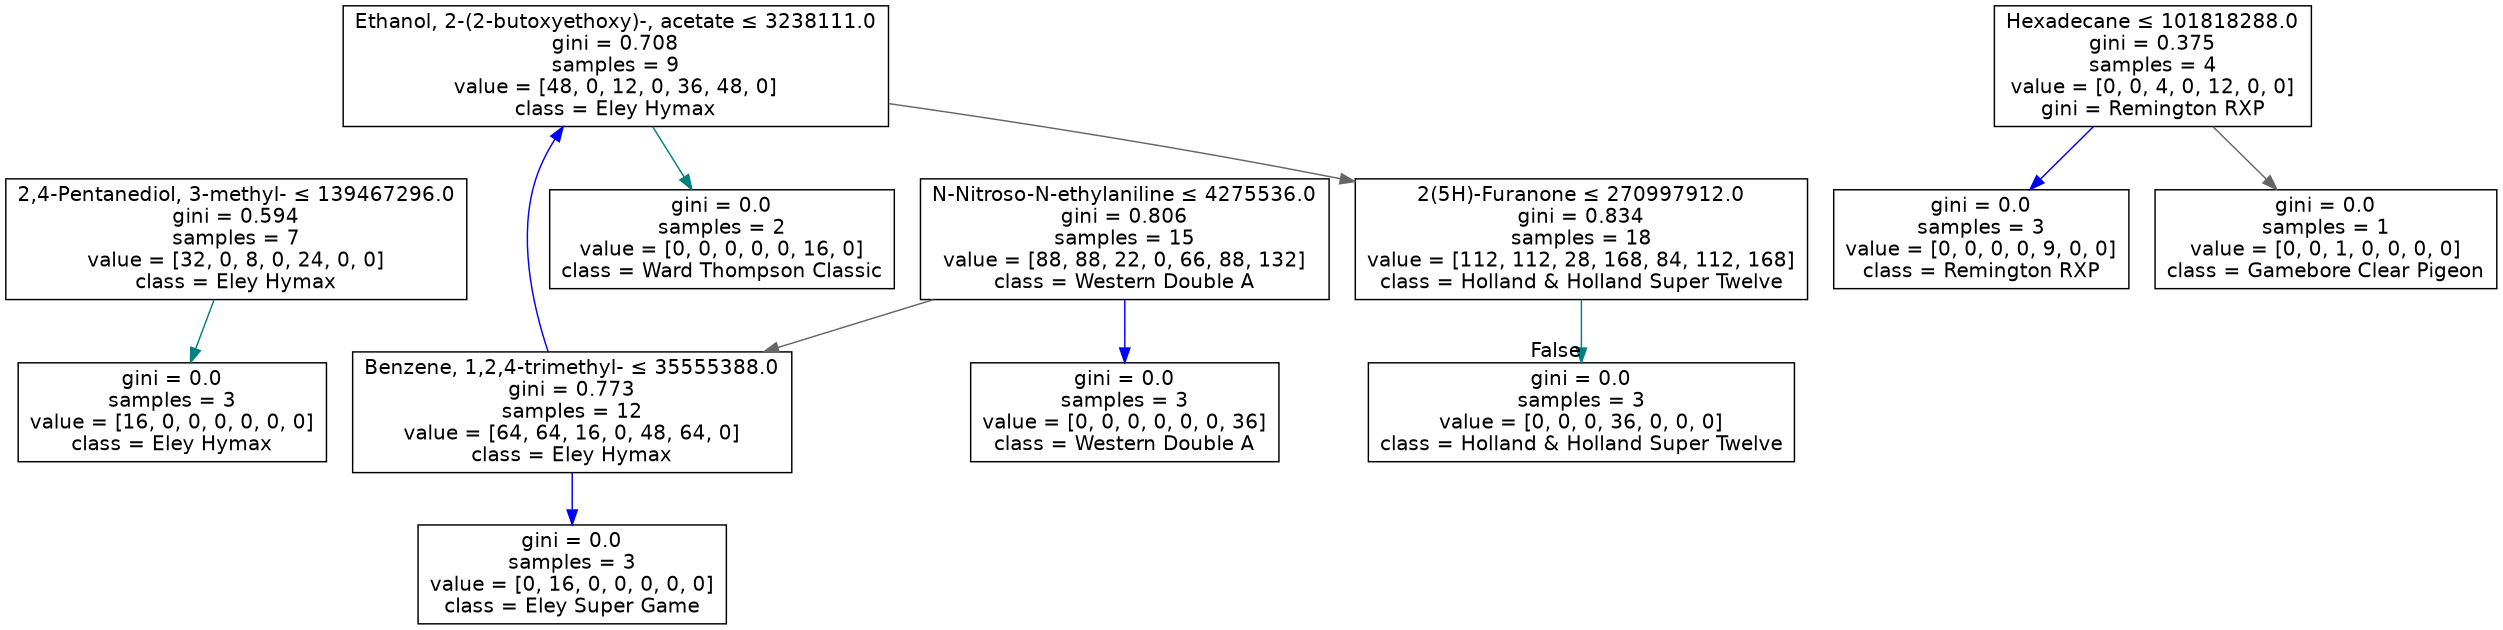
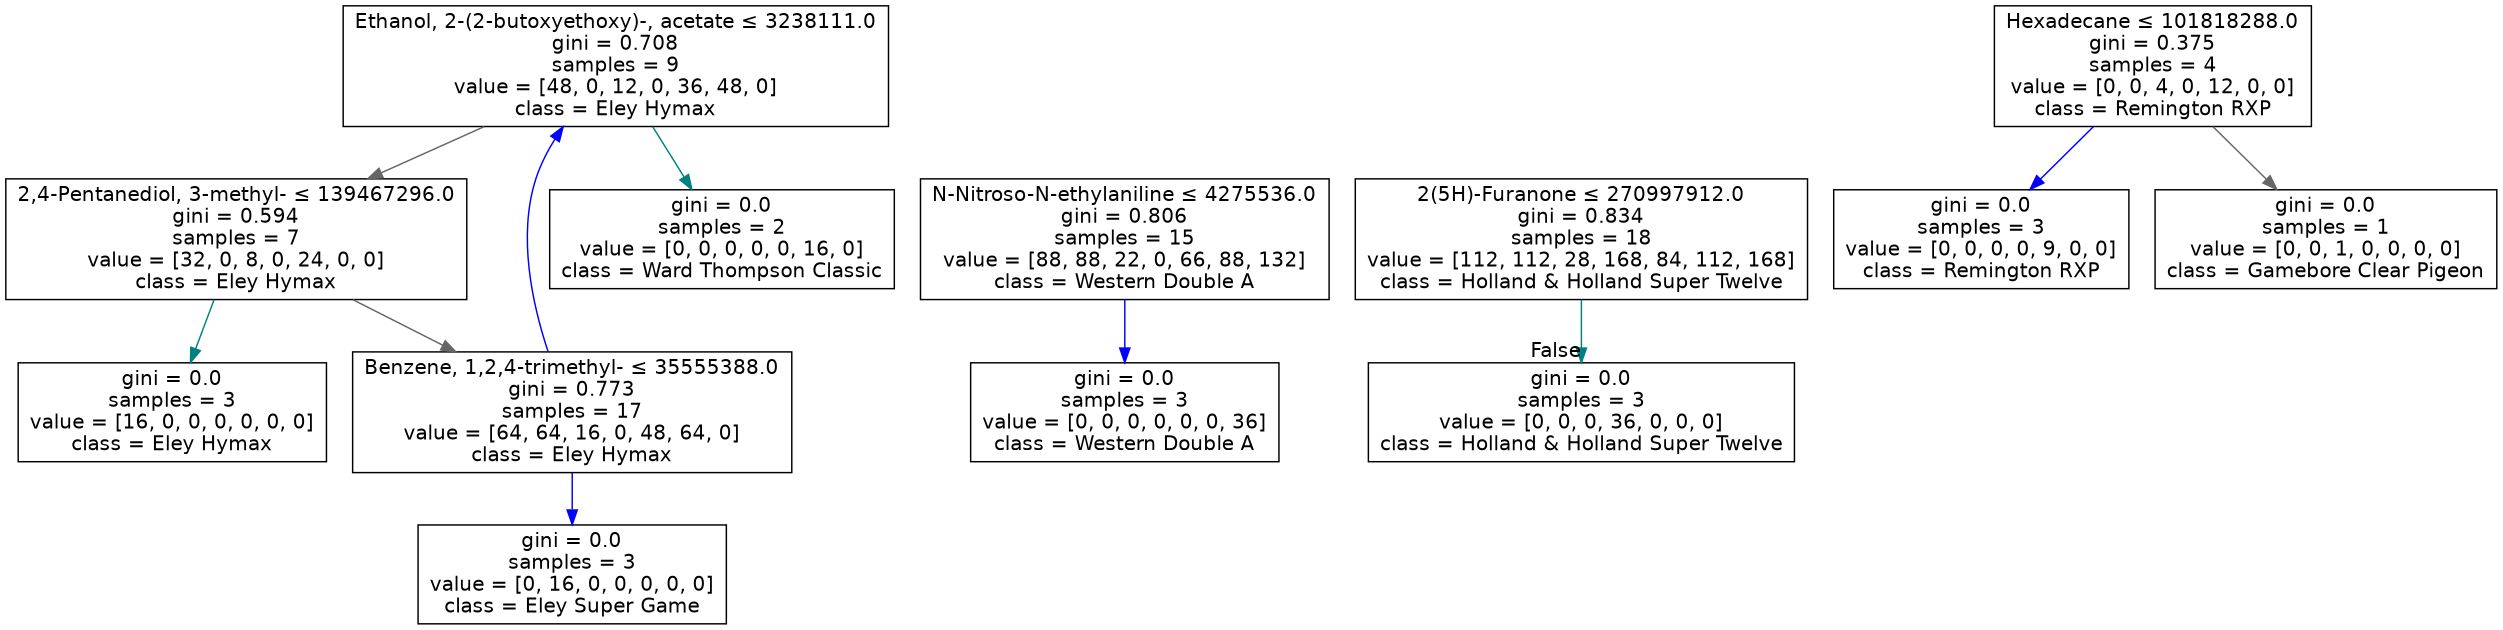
(2153, 109) -> (2153, 109)
(1115, 138) -> (433, 150)
(856, 323) -> (398, 322)
(572, 412) -> (572, 412)
